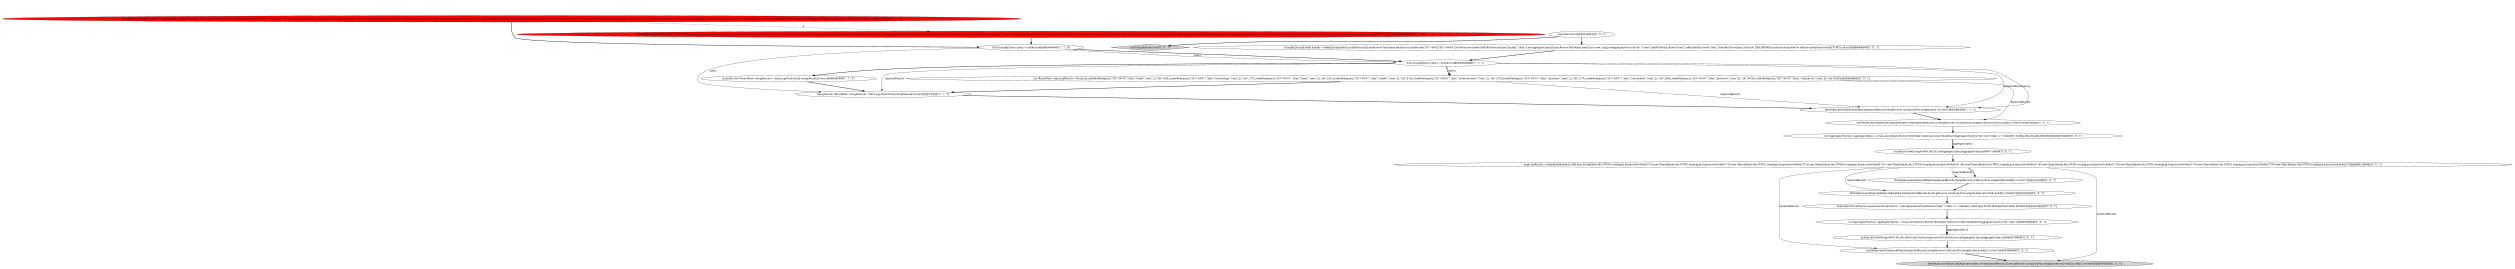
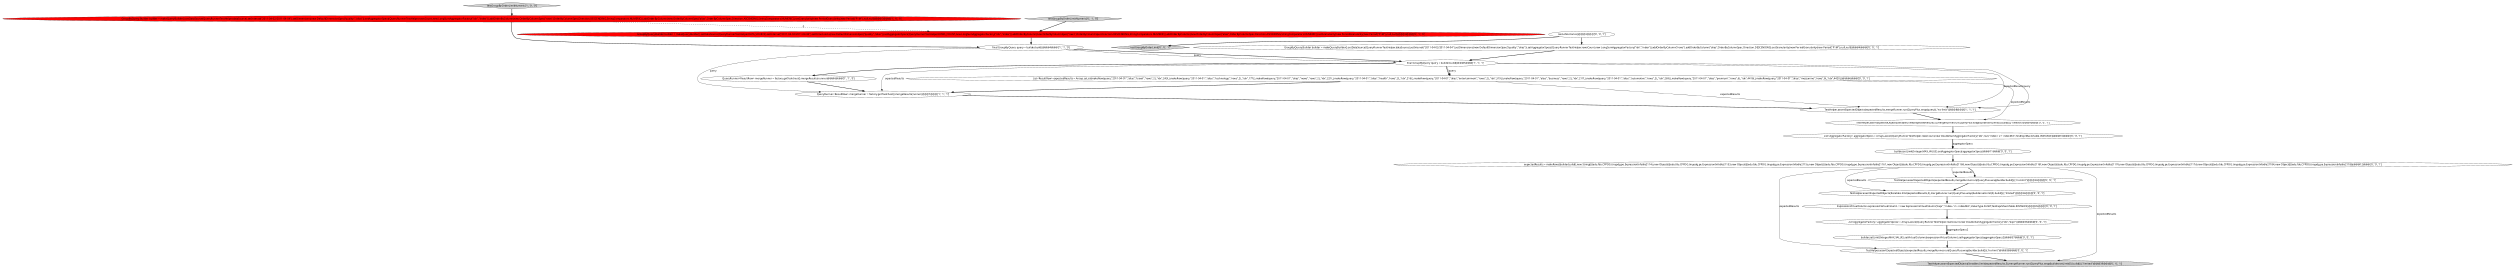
none -> (512, 6)
none -> (1073, 19)
